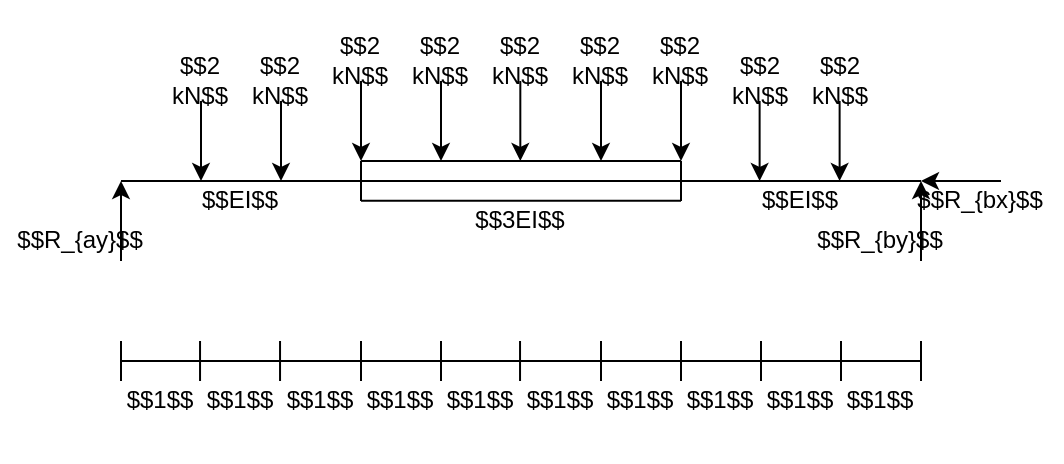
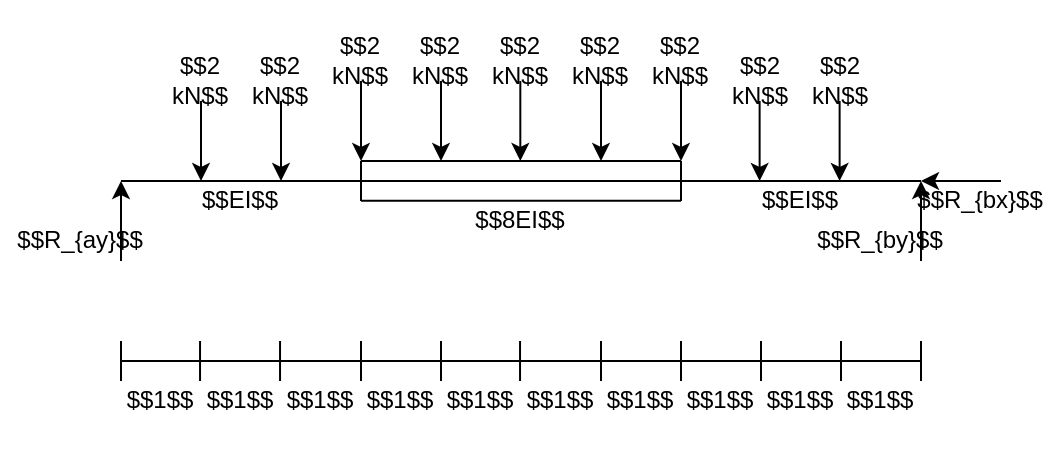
(521, 221) -> (521, 221)
